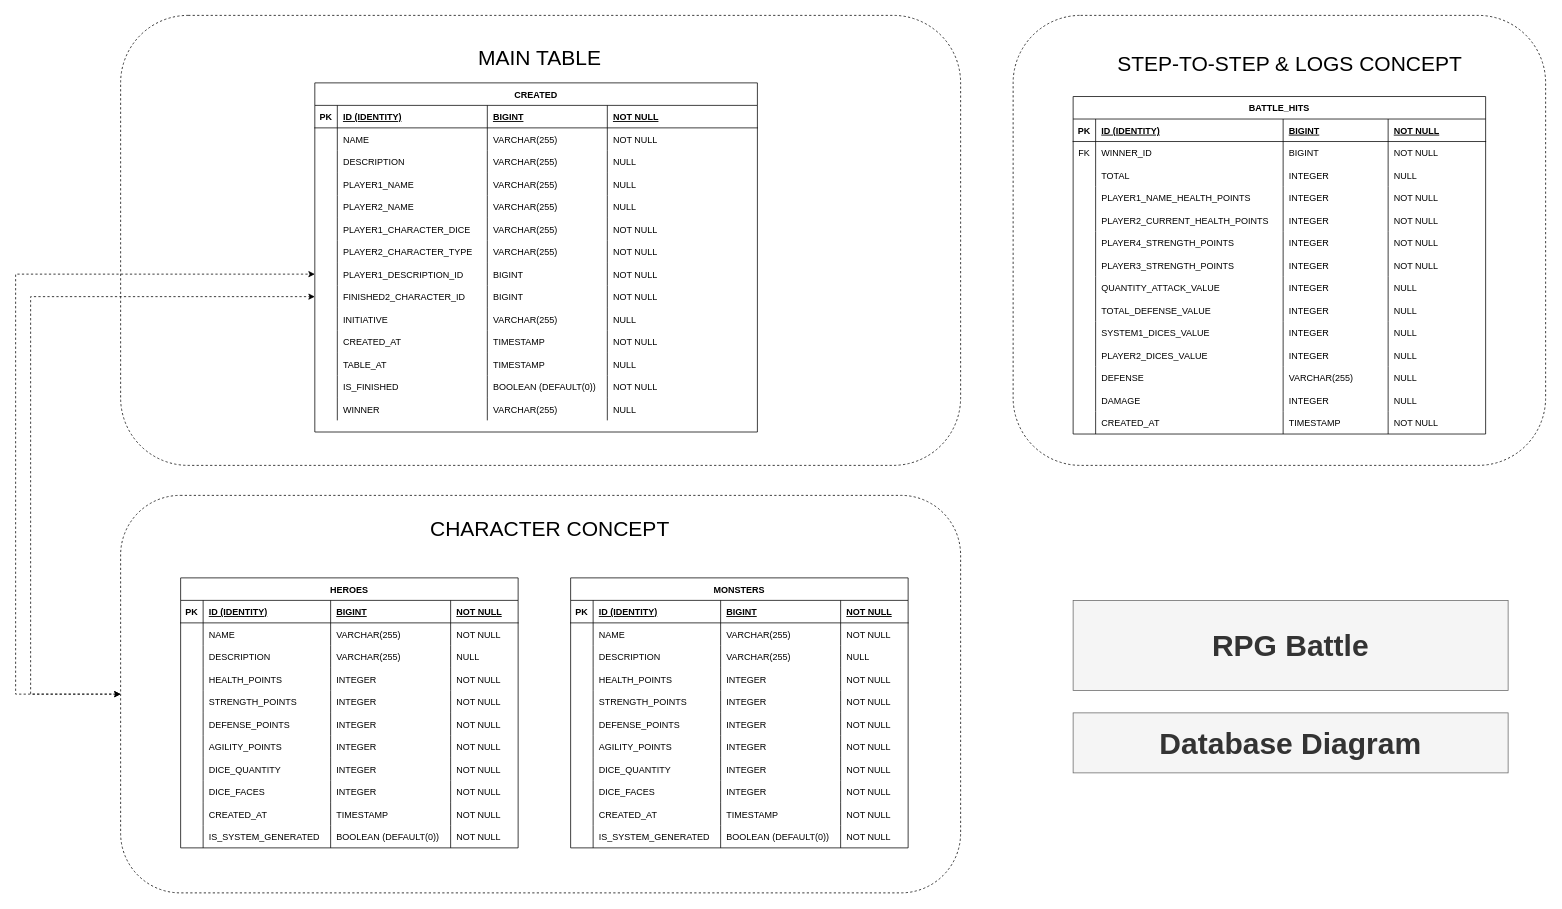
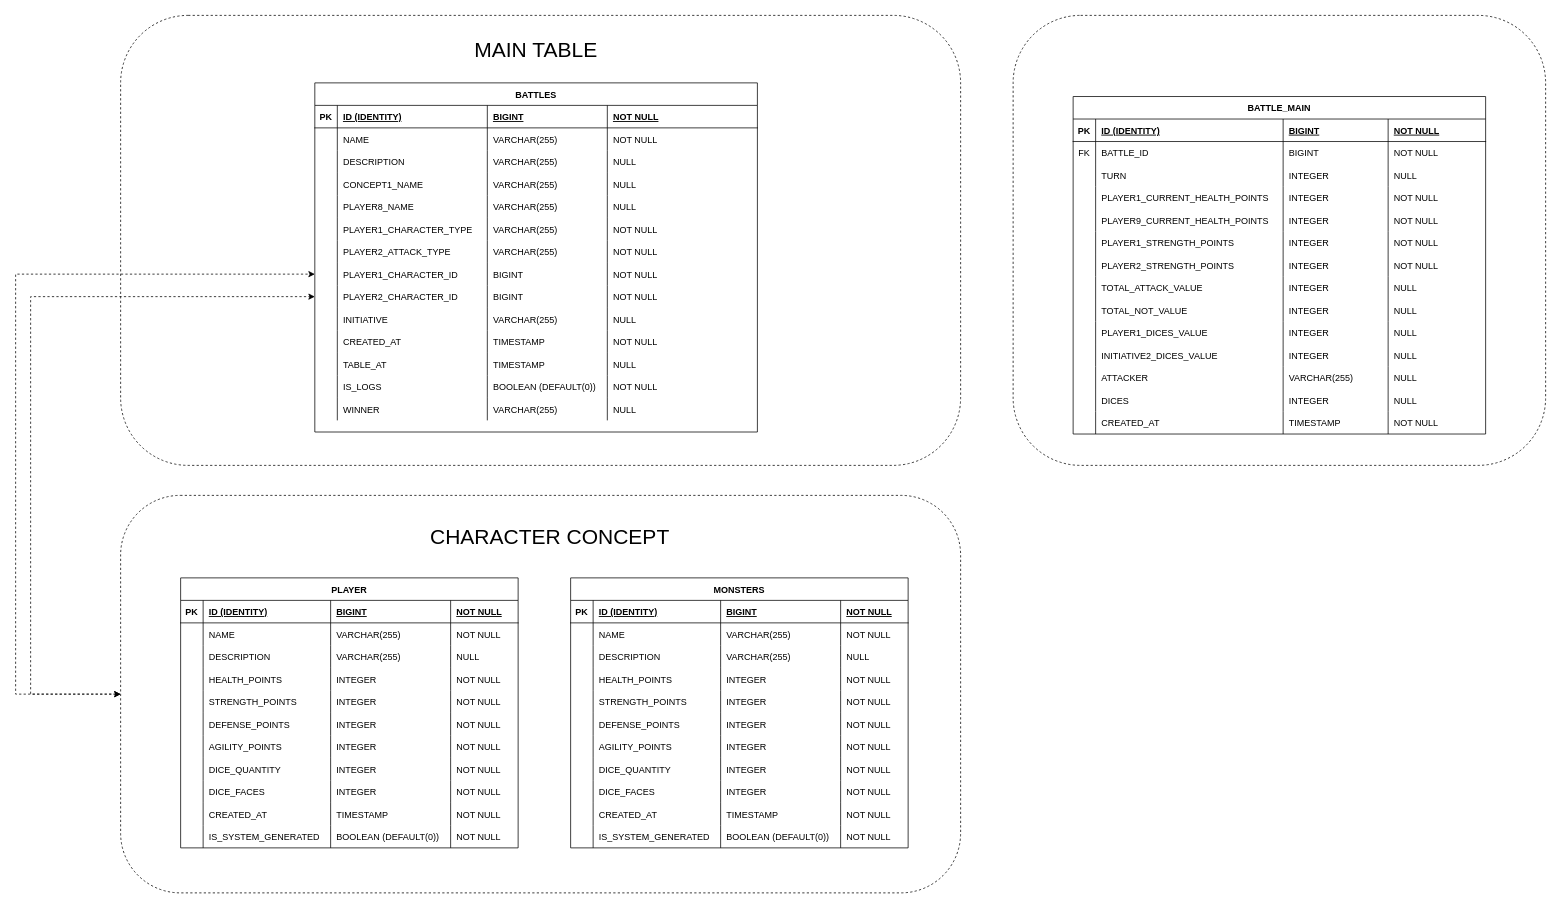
(540, 57) -> (536, 50)
(1289, 63) -> none
(535, 95) -> (535, 95)
(1279, 108) -> (1279, 108)
(1124, 153) -> (1124, 153)
(1114, 176) -> (1111, 176)
(373, 185) -> (375, 185)
(1167, 198) -> (1174, 198)
(373, 207) -> (373, 207)
(1174, 221) -> (1174, 221)
(398, 230) -> (398, 230)
(1159, 243) -> (1159, 243)
(398, 252) -> (391, 252)
(1159, 266) -> (1159, 266)
(398, 275) -> (393, 275)
(1154, 288) -> (1146, 288)
(398, 297) -> (393, 297)
(1149, 311) -> (1139, 311)
(1149, 333) -> (1149, 333)
(1149, 356) -> (1159, 356)
(1119, 378) -> (1121, 378)
(370, 387) -> (360, 387)
(1116, 401) -> (1114, 401)
(550, 529) -> (550, 537)
(349, 590) -> (349, 590)
(1290, 645) -> none
(1290, 743) -> none
